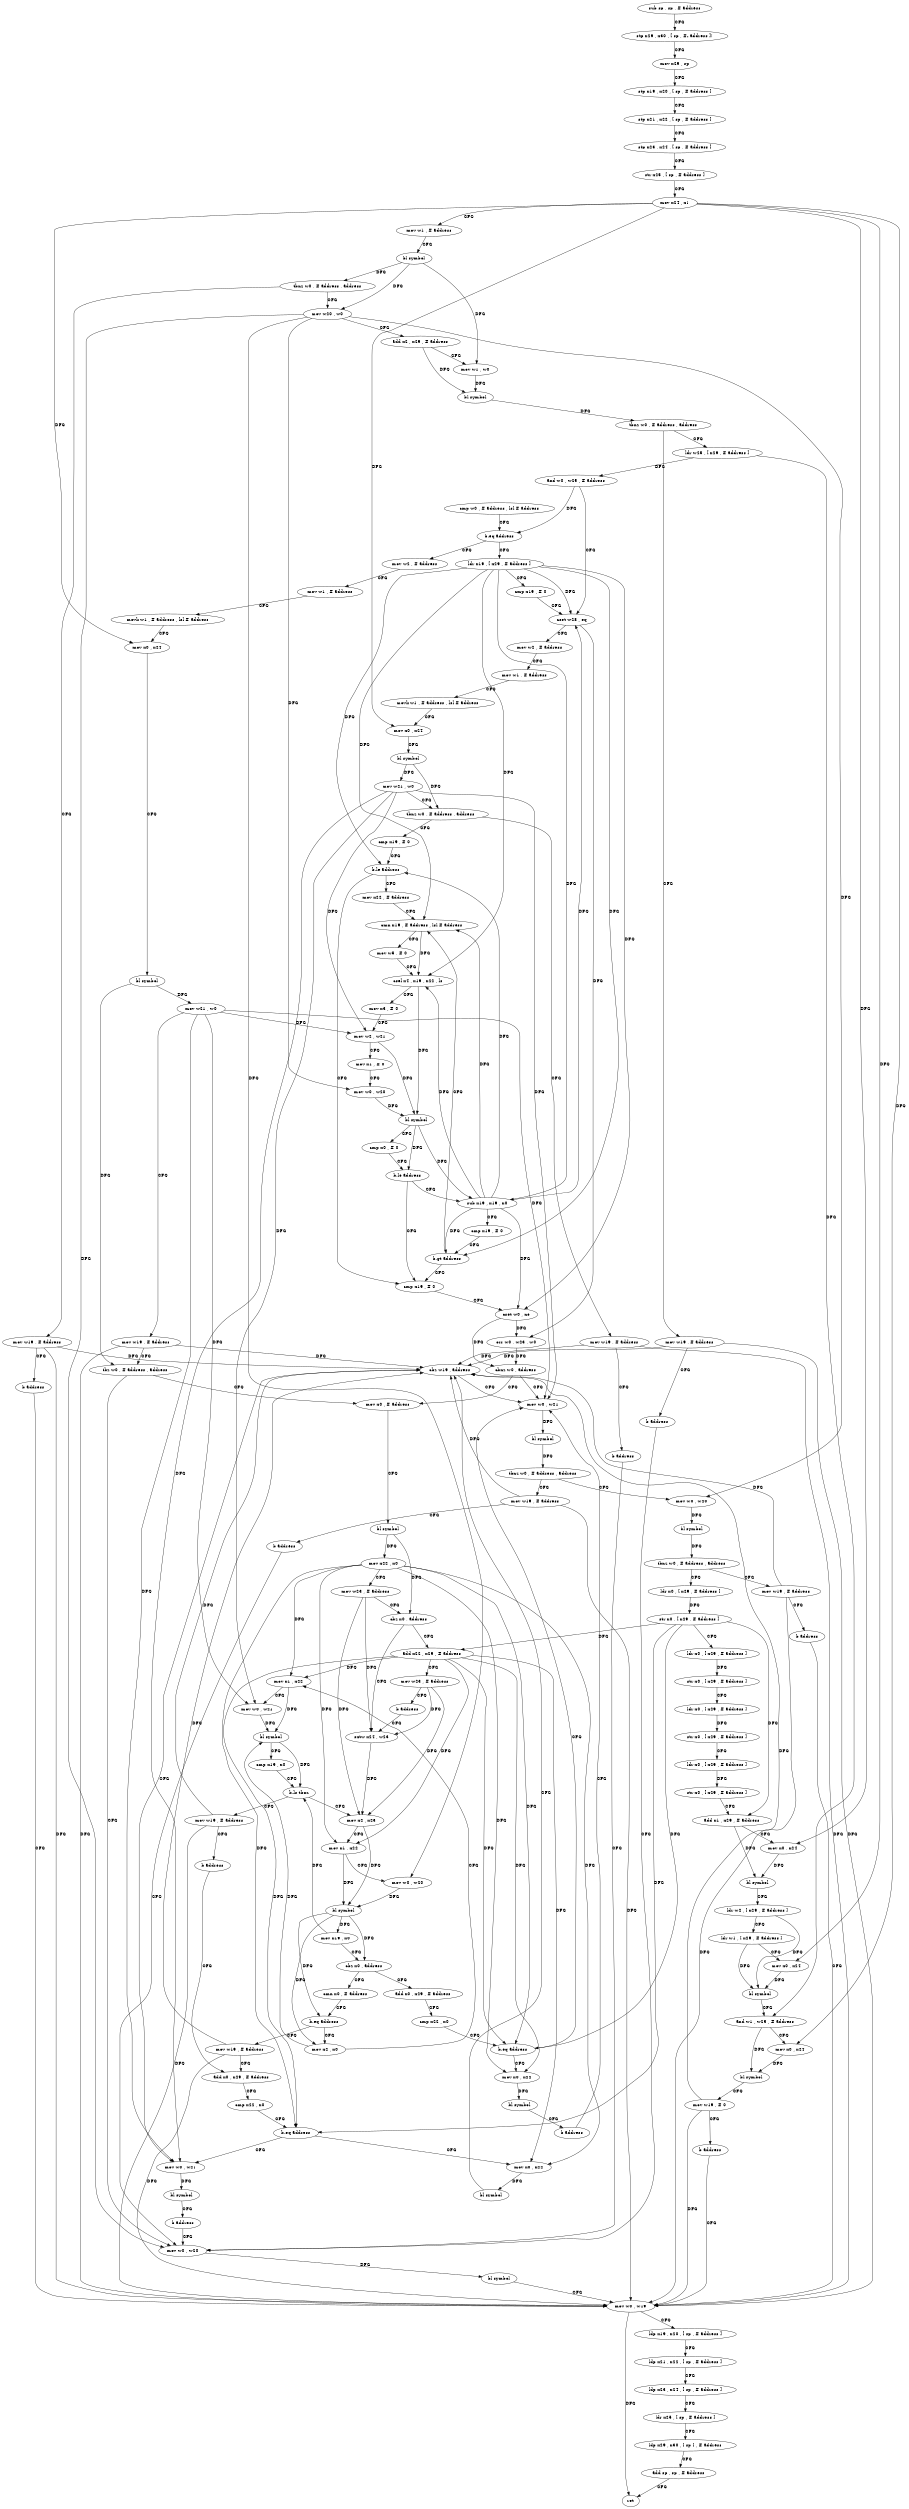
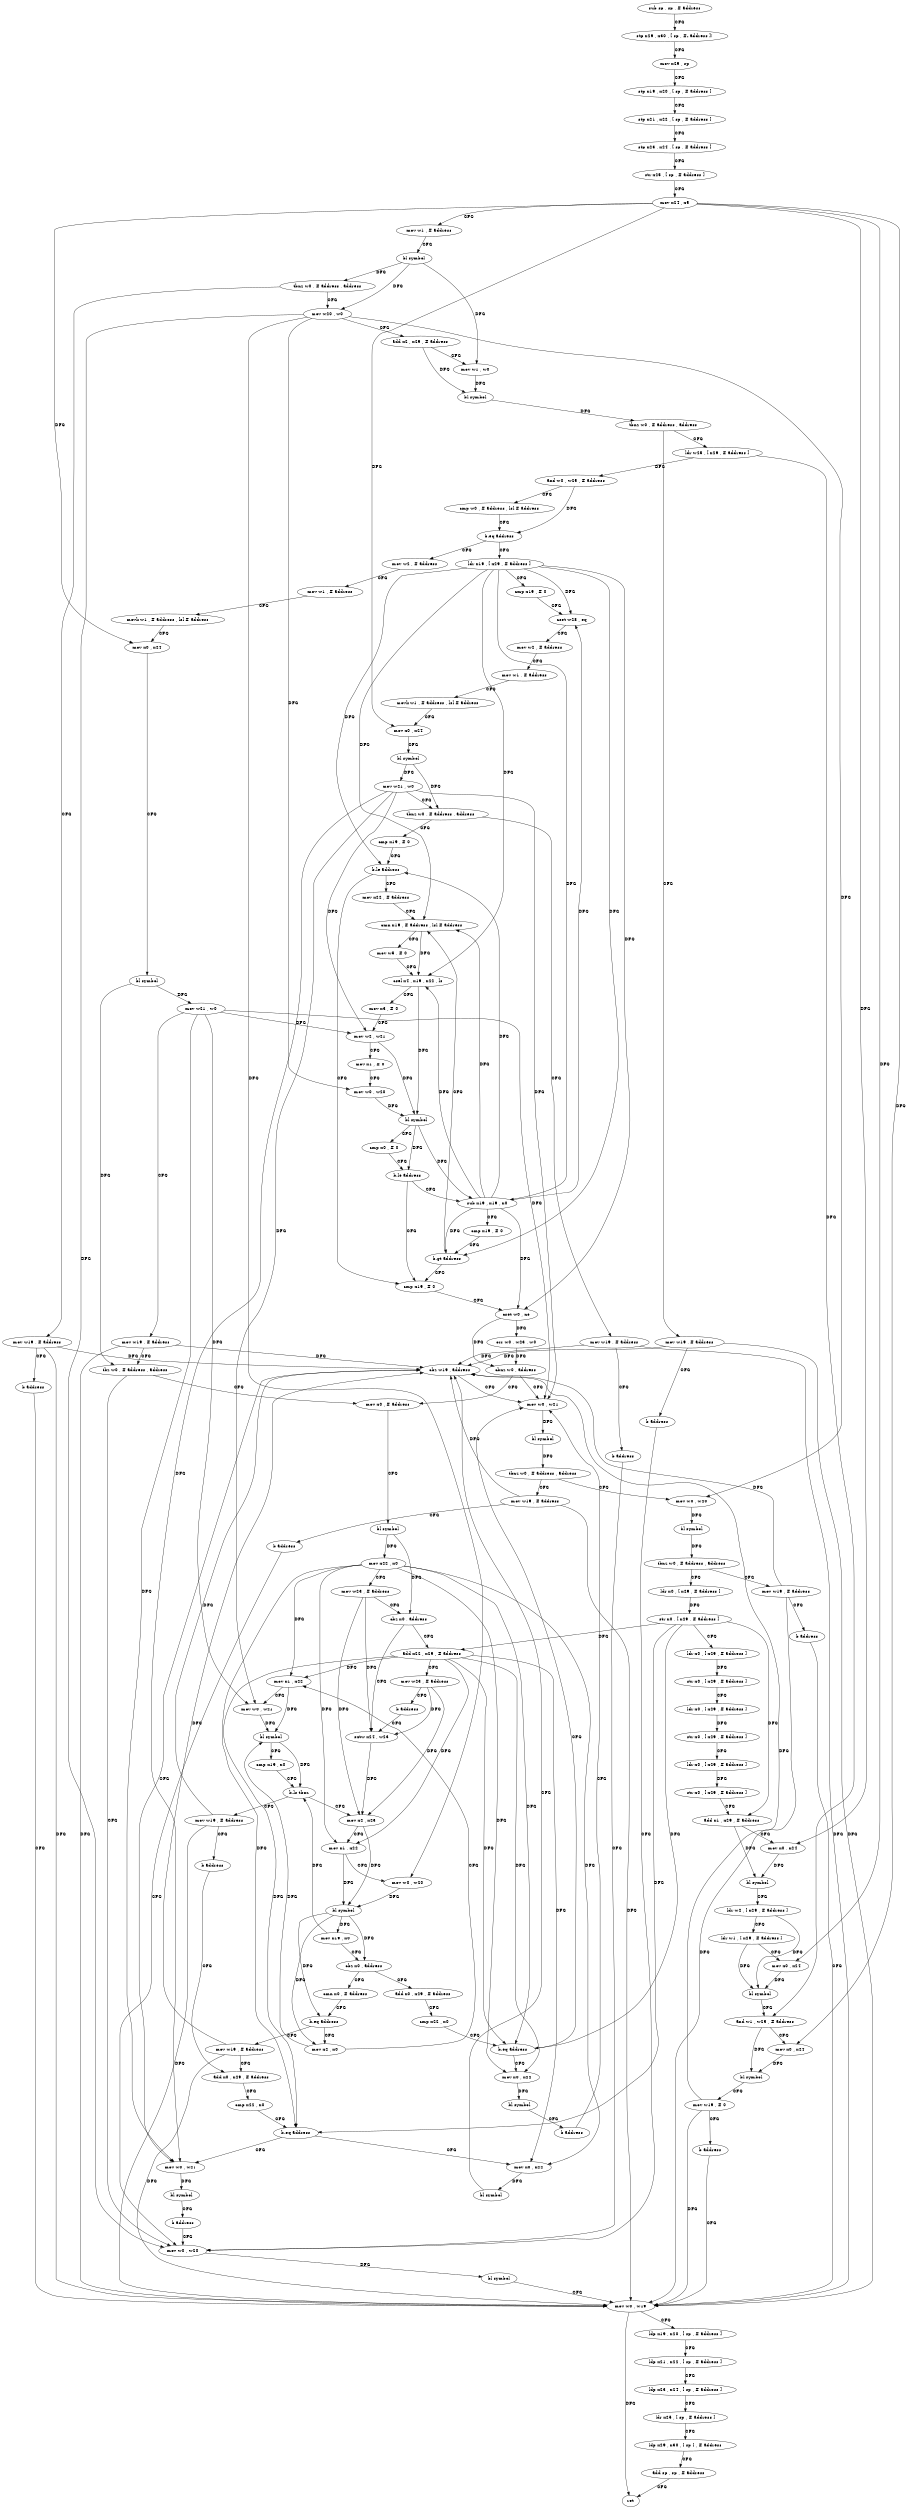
(675, 203) -> (675, 203)
(586, 549) -> (540, 494)
(593, 993) -> none
